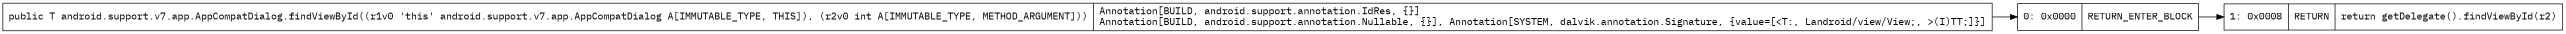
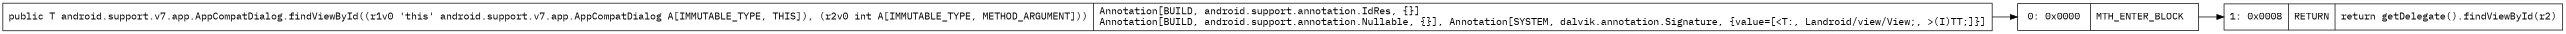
(2140, 17) -> (2140, 17)
